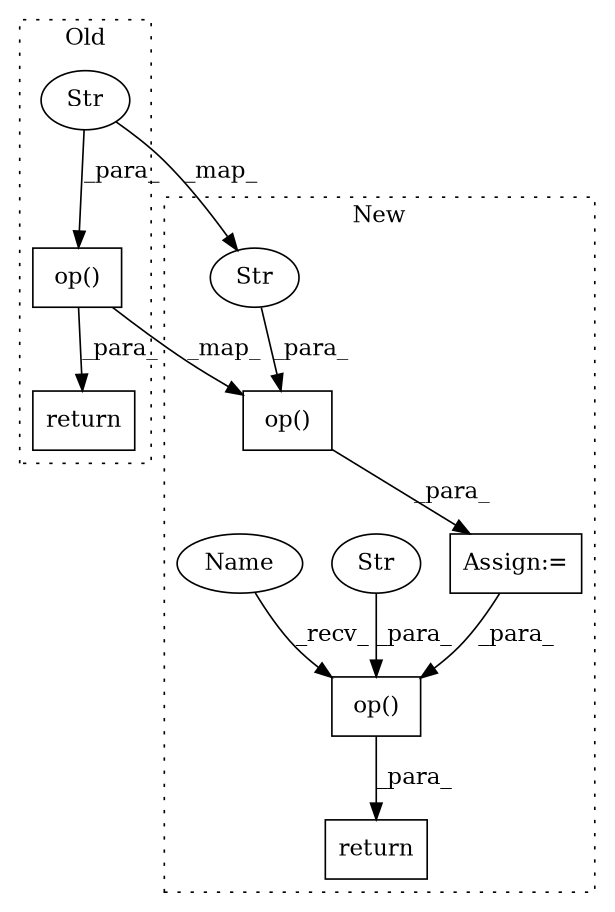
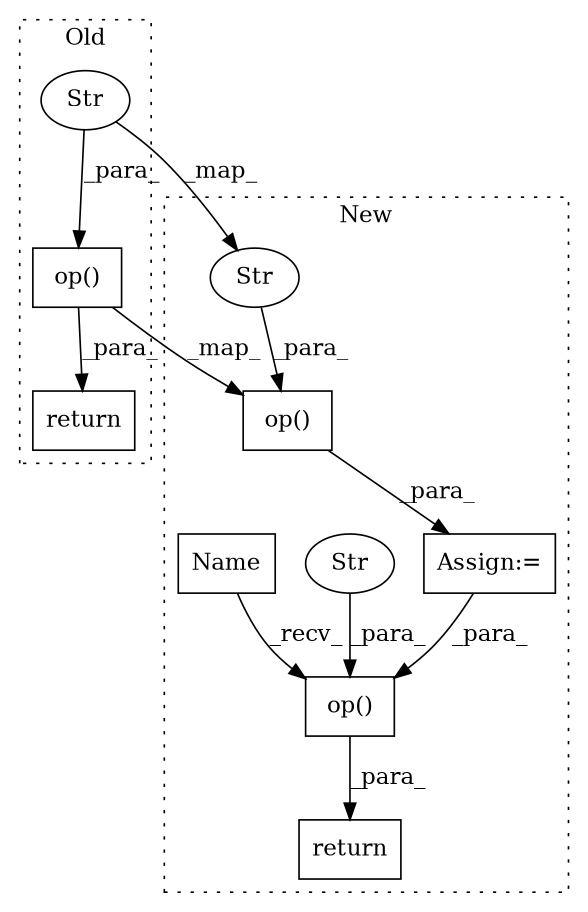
(240, 564) -> (227, 564)
